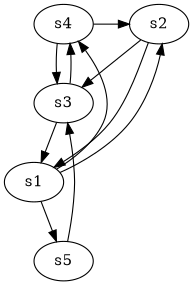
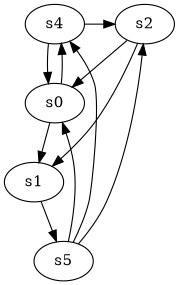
(64, 103) -> (55, 103)
(105, 117) -> (95, 146)
(126, 127) -> (123, 154)
